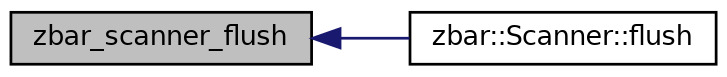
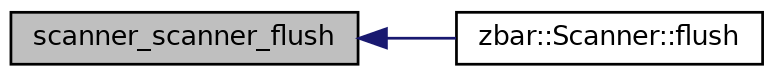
(161, 38) -> (184, 38)
